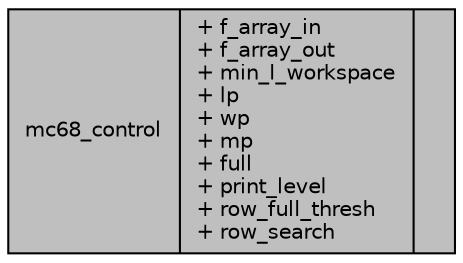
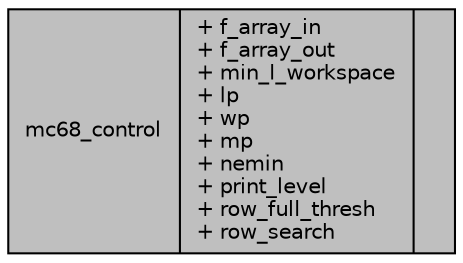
(225, 164) -> (241, 164)
